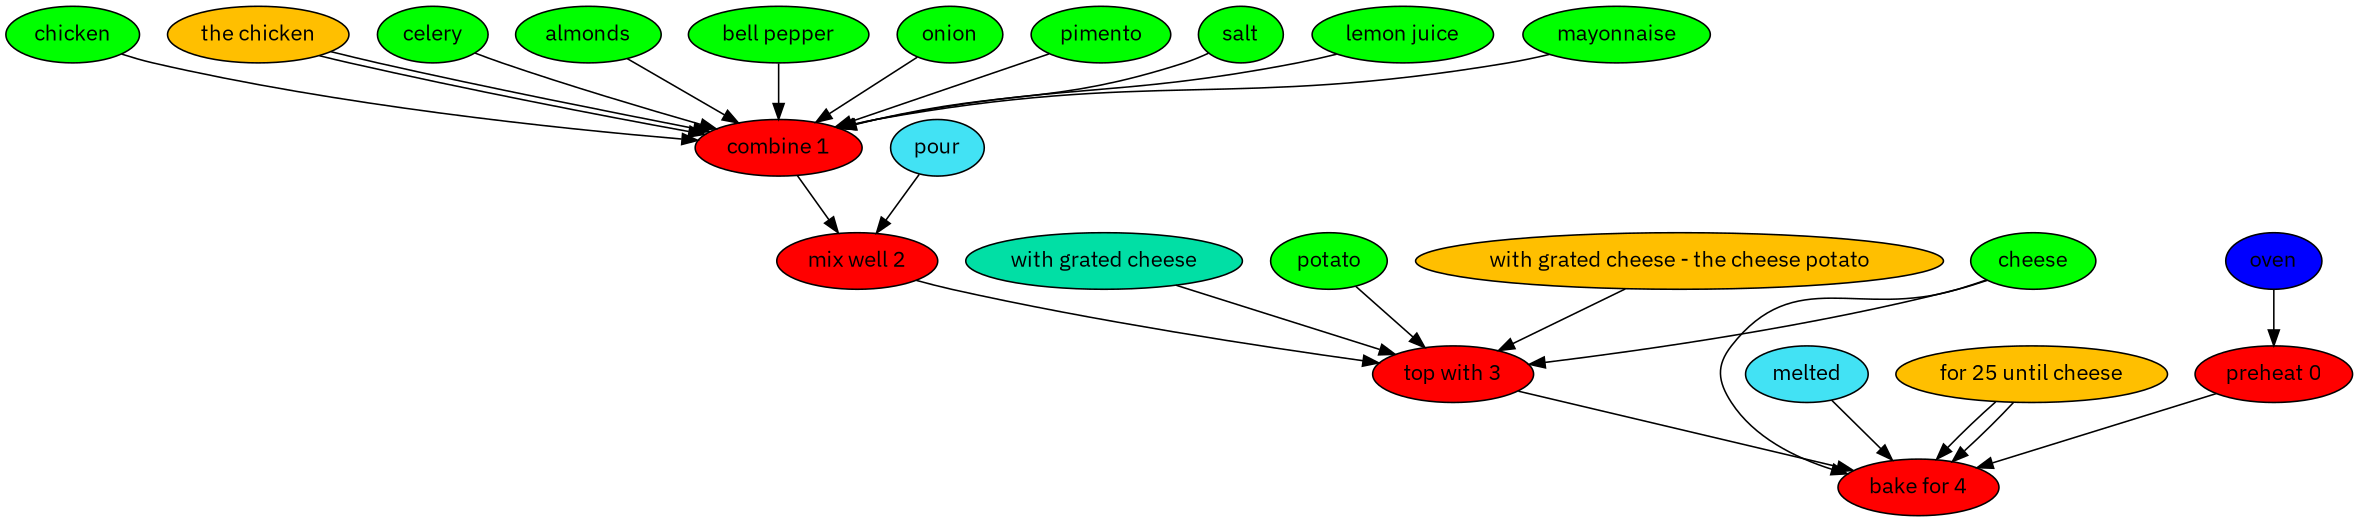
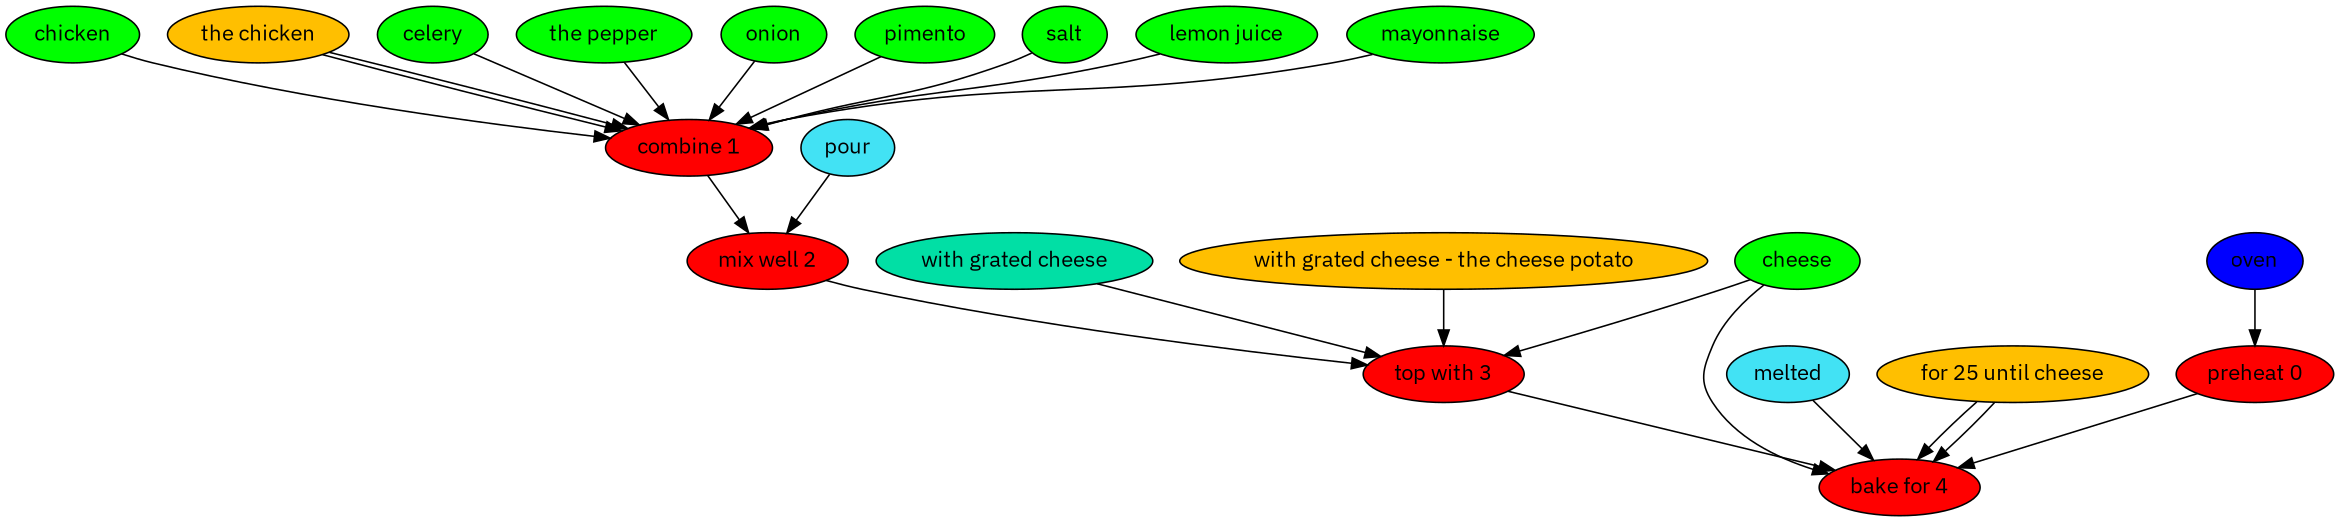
(588, 35) -> none
(779, 35) -> (604, 35)
(1329, 261) -> none
